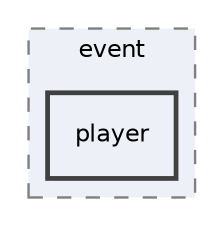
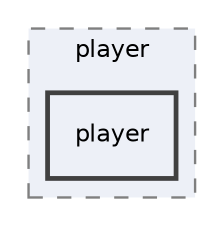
(112, 51) -> (112, 51)
